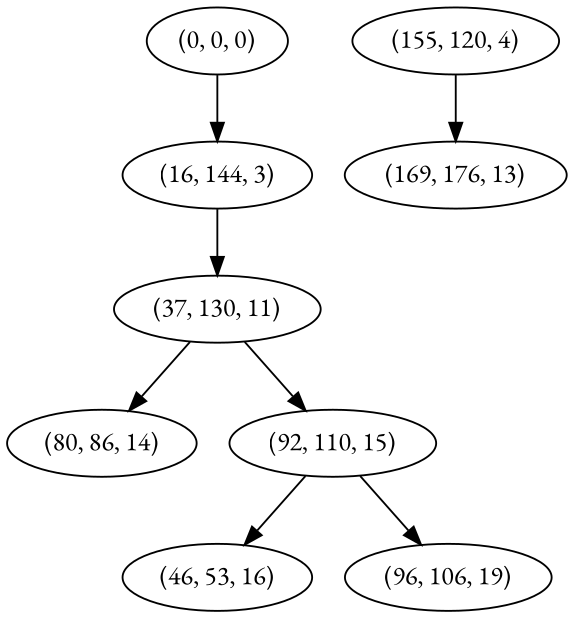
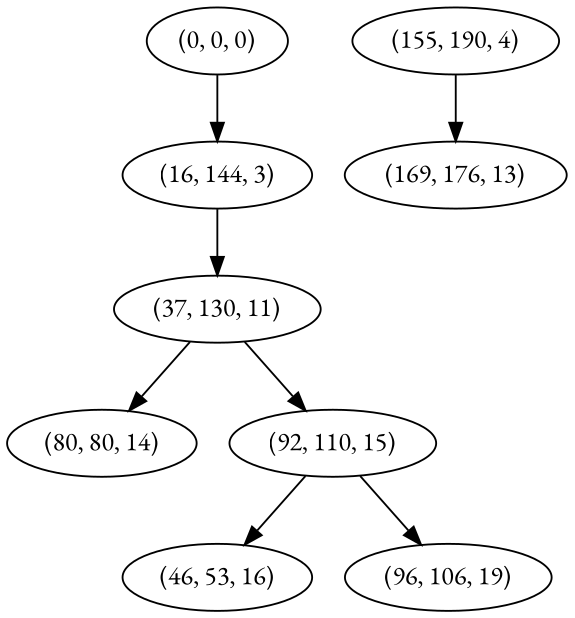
(456, 41) -> (456, 41)
(102, 443) -> (102, 443)
